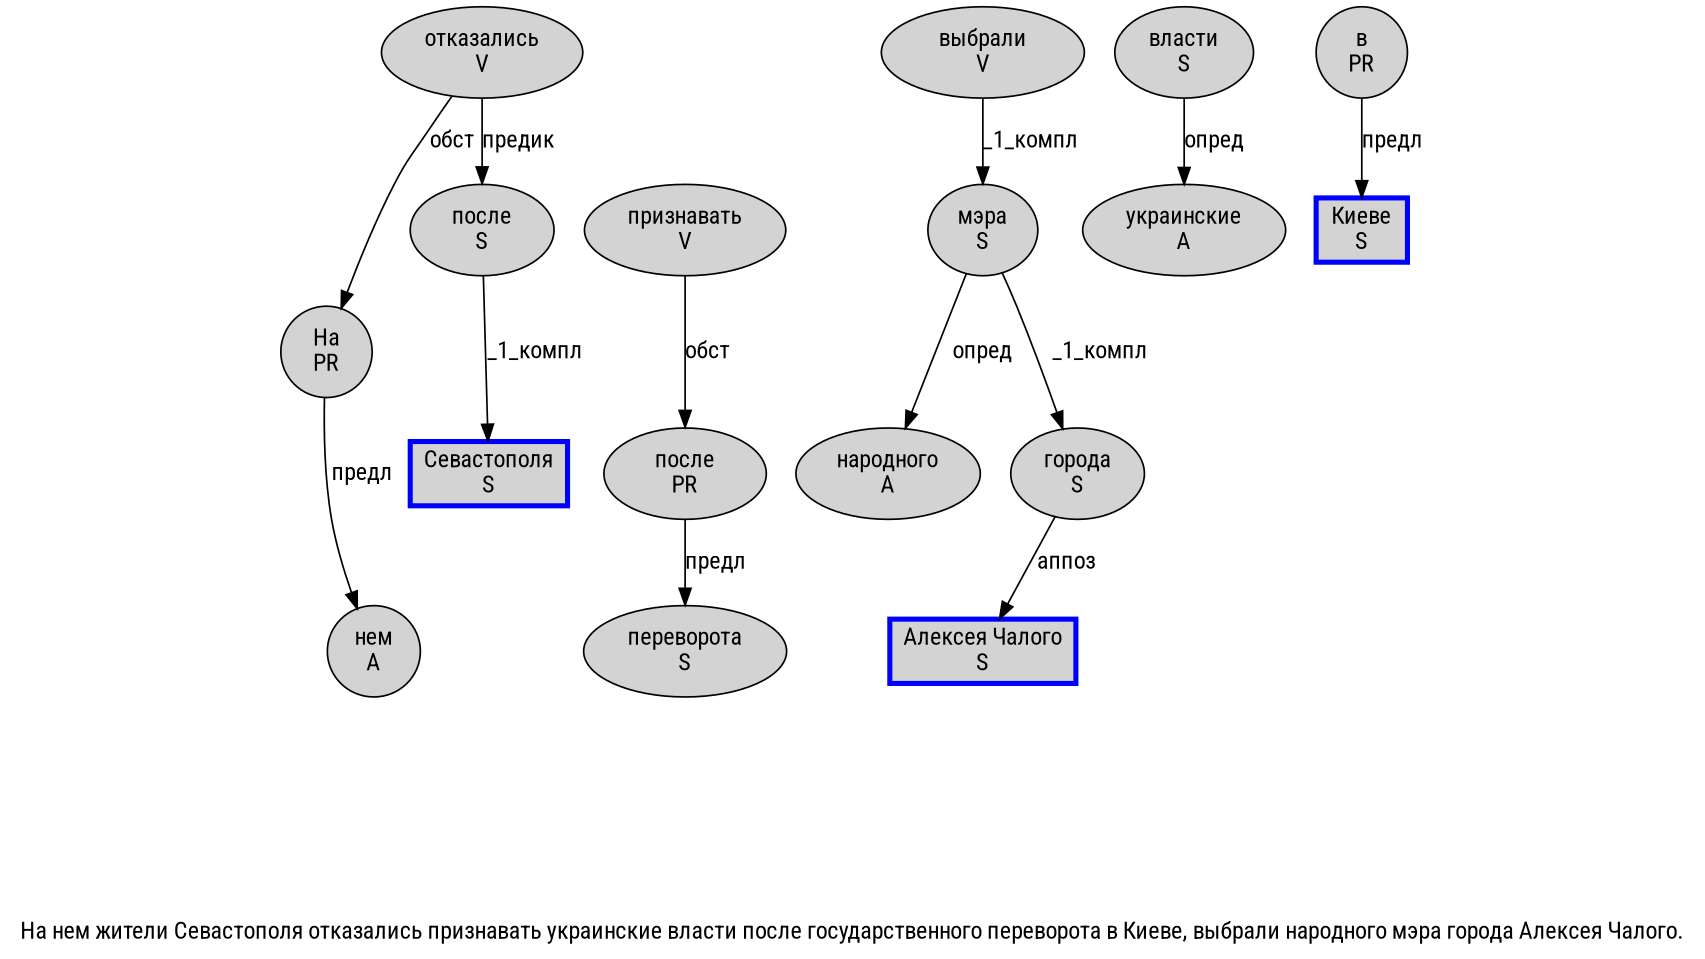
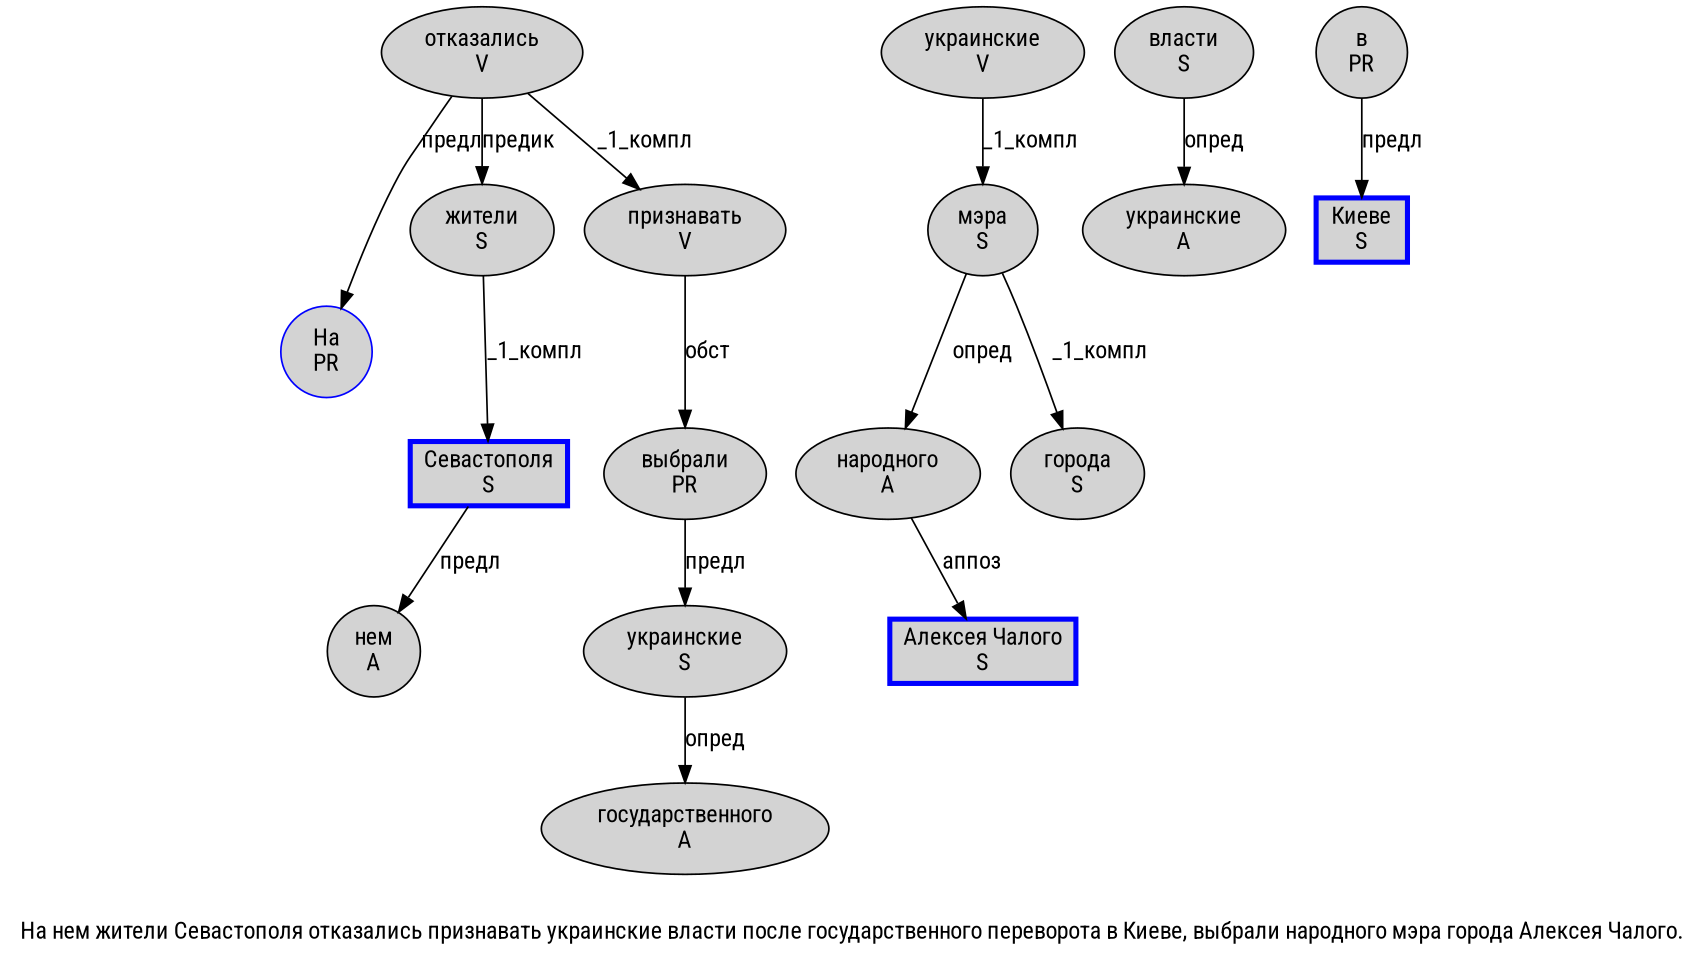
(983, 52) -> (983, 52)
none -> (577, 136)
(453, 141) -> (453, 141)
(482, 230) -> (482, 230)
(326, 352) -> (326, 352)
(685, 474) -> (685, 474)
(328, 496) -> (438, 552)
(1031, 560) -> (935, 561)
(685, 651) -> (685, 651)
none -> (685, 829)
